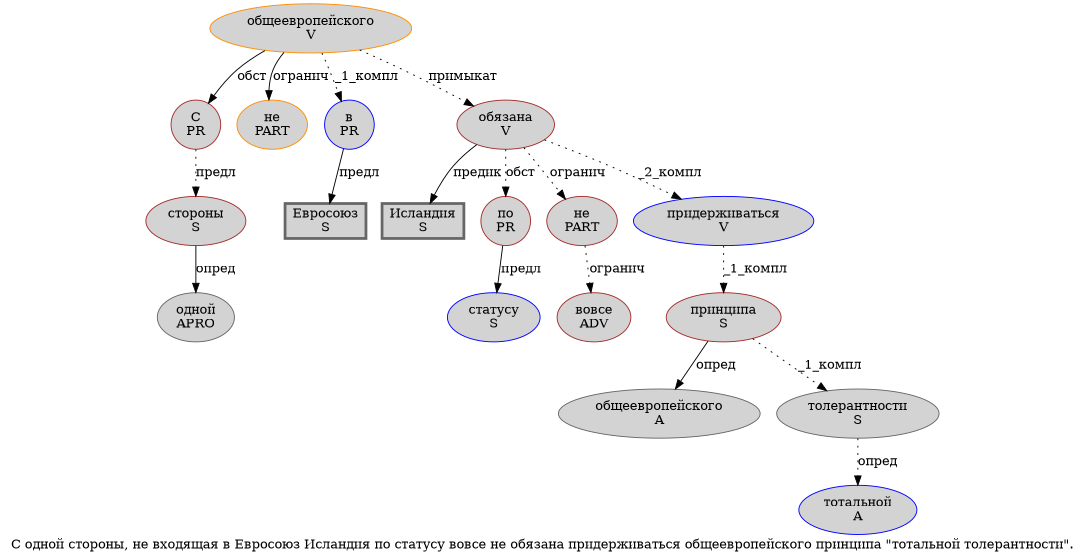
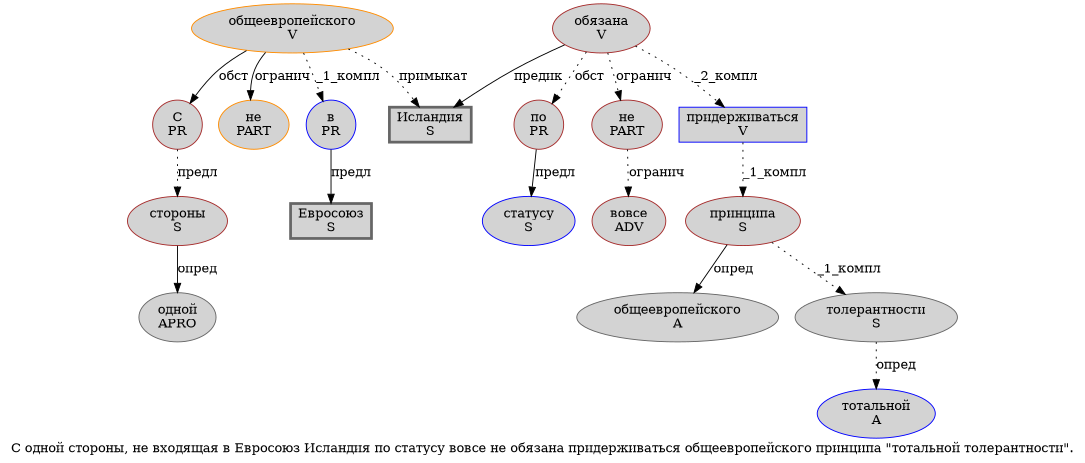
(413, 75) -> (385, 70)
(724, 221) -> (743, 125)
